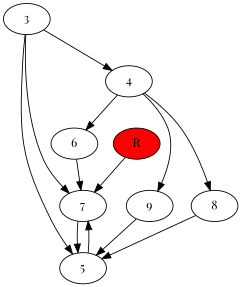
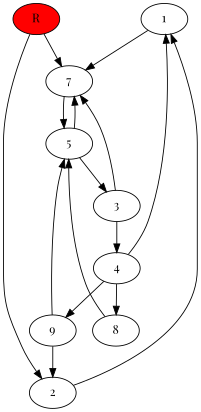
(74, 144) -> (164, 19)
(24, 145) -> (90, 171)
none -> (53, 393)
